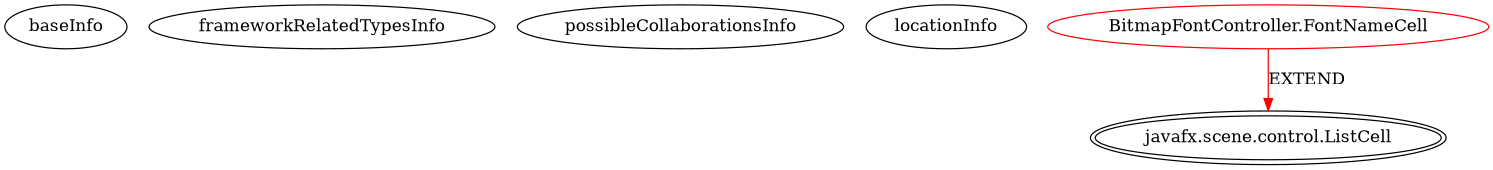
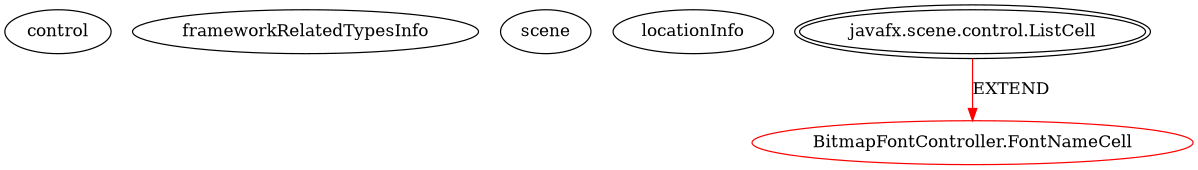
(66, 27) -> (58, 32)
(681, 27) -> (546, 32)
(1268, 74) -> (973, 83)
